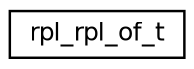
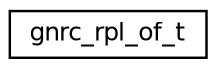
(97, 34) -> (108, 34)
